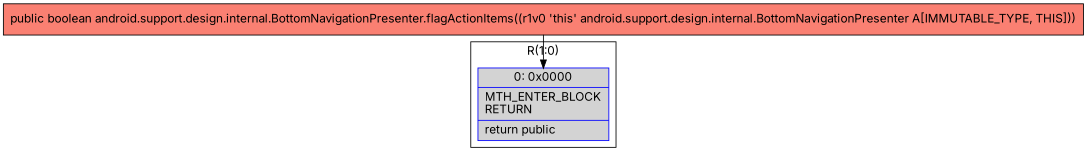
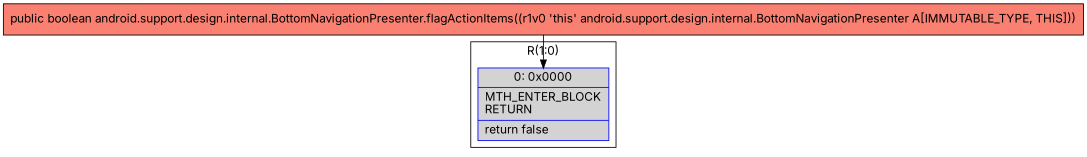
(521, 130) -> (517, 130)
